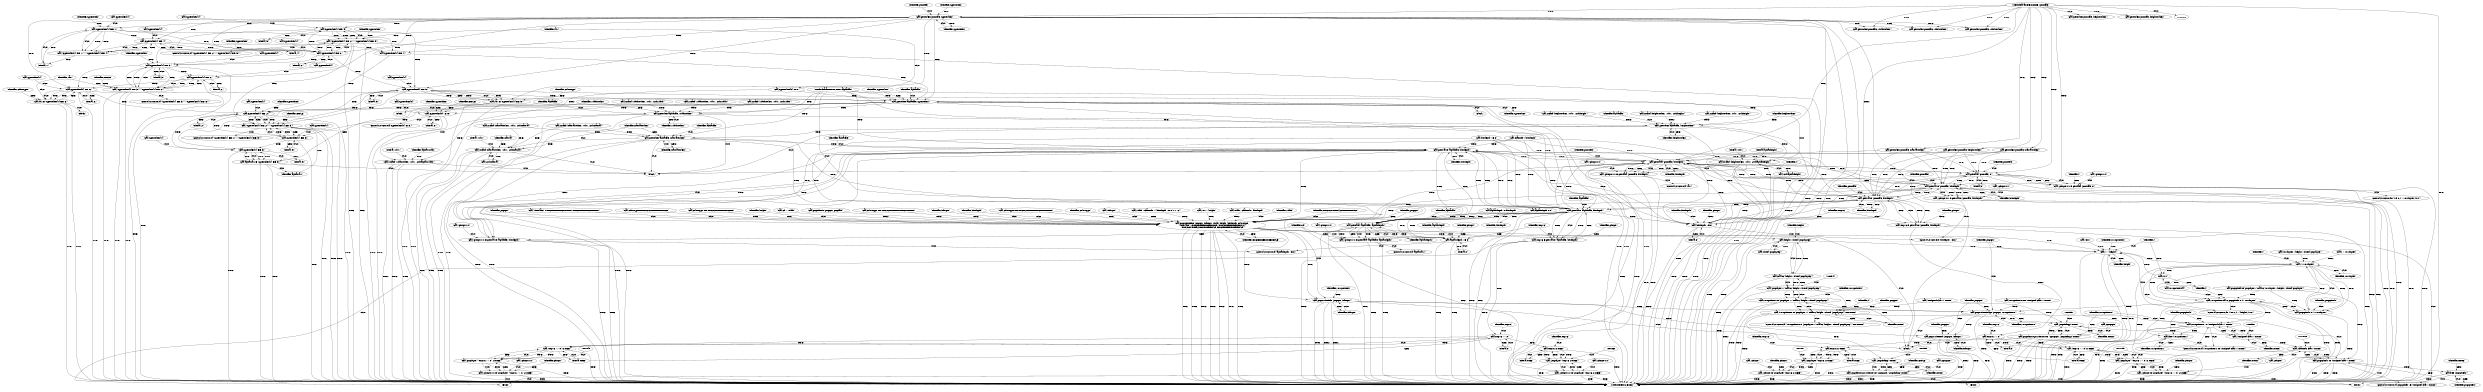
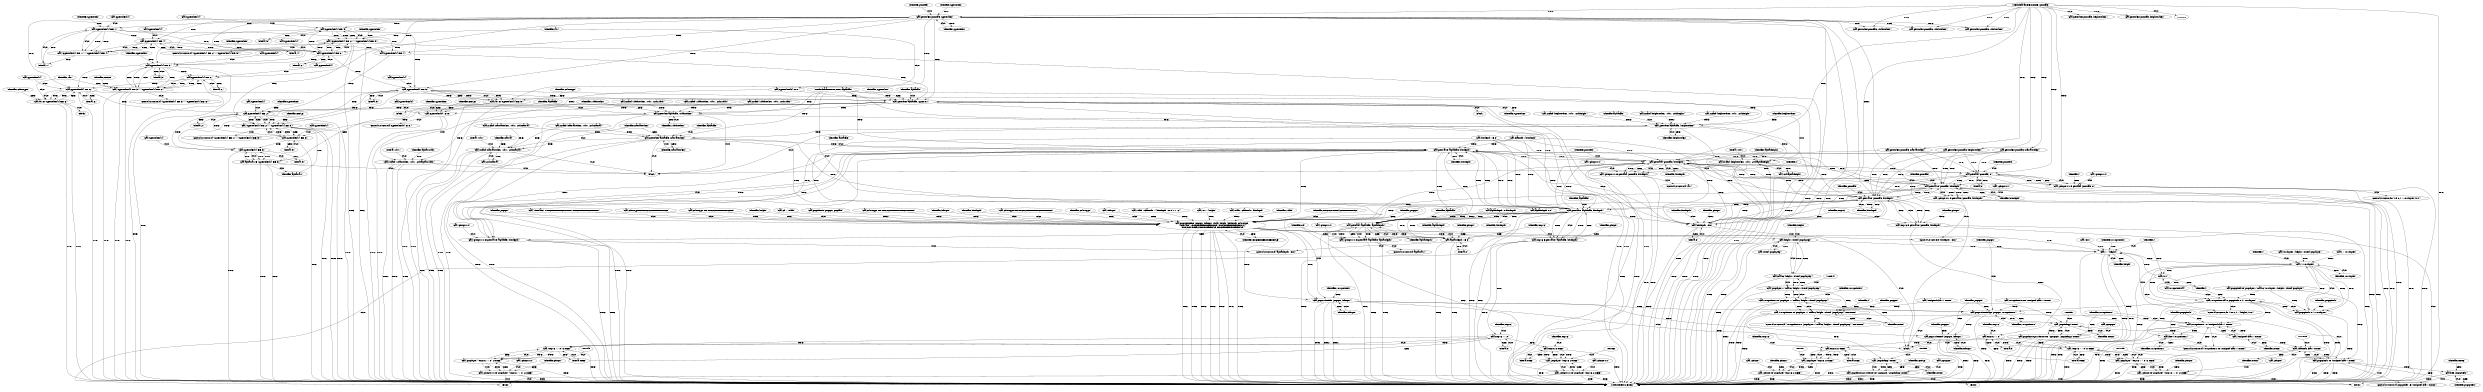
(911, 102) -> (911, 102)
(431, 126) -> none
(1766, 150) -> (1766, 150)
(2251, 325) -> none
